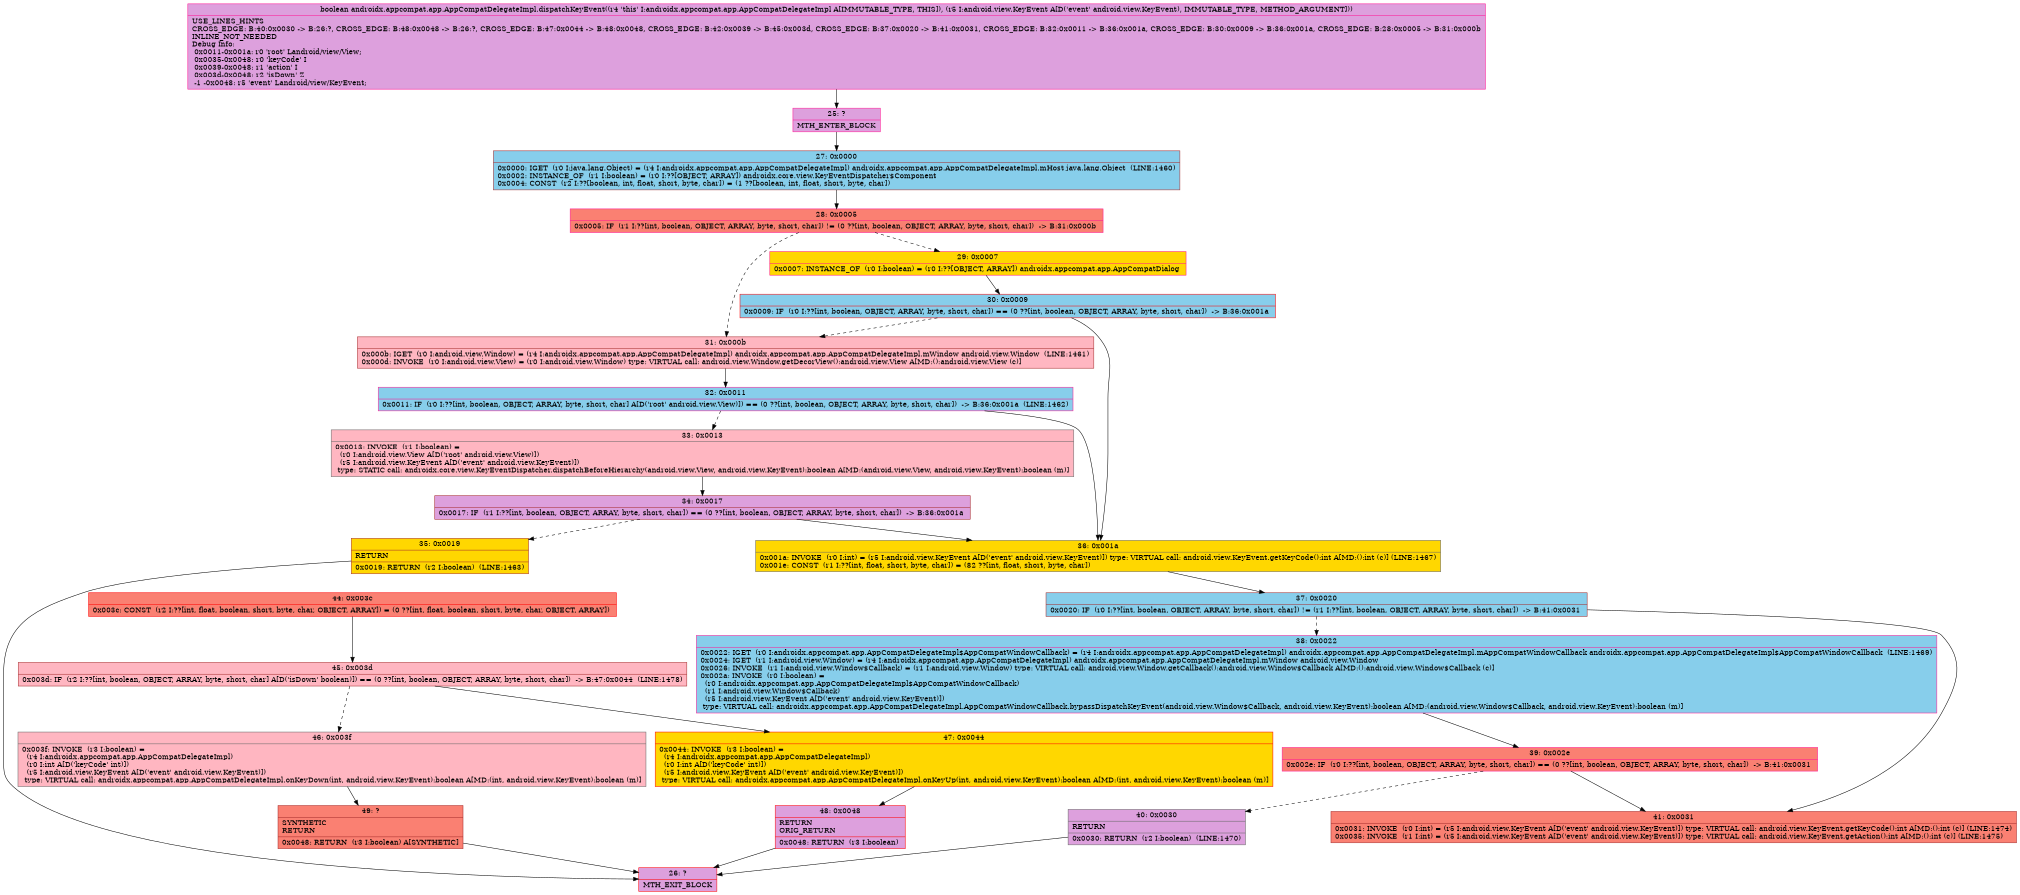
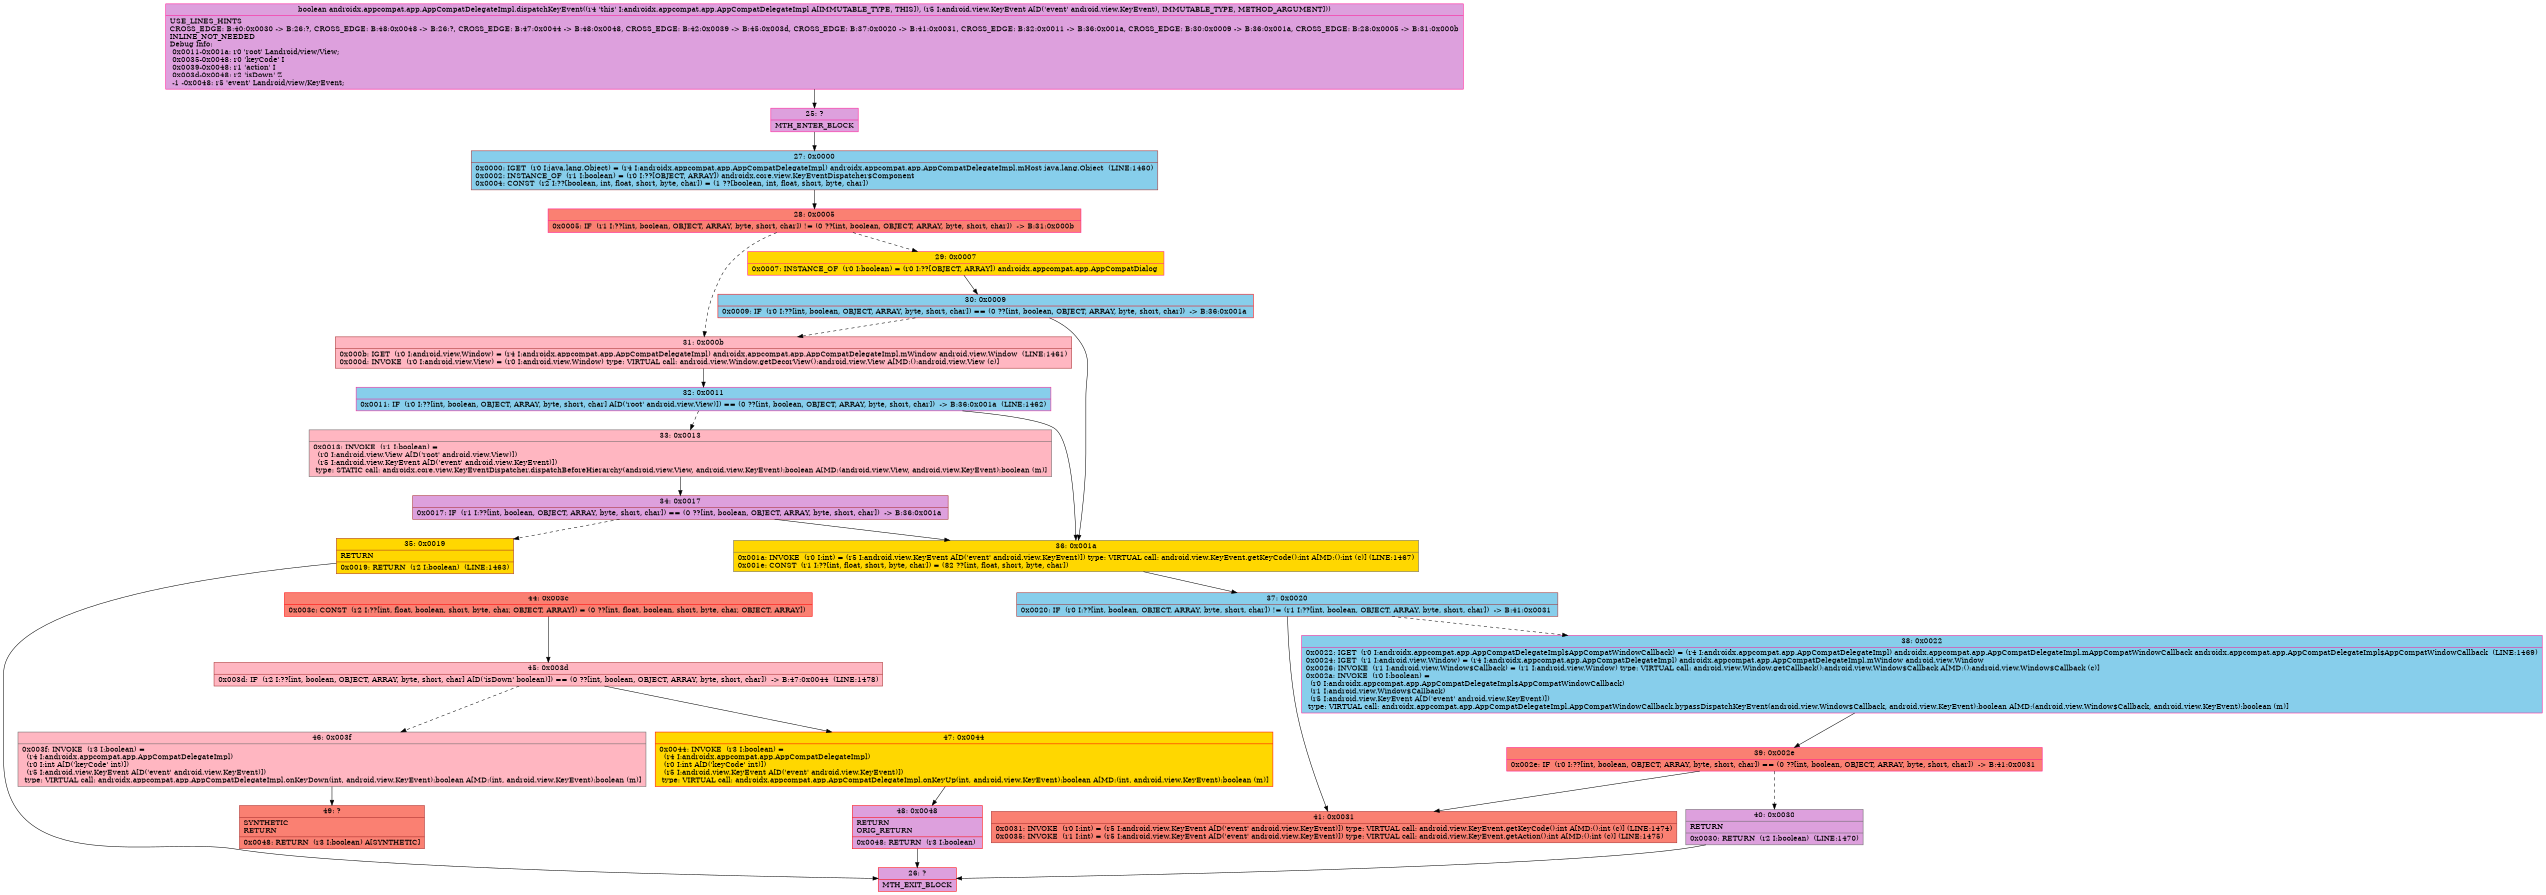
(548, 857) -> none
